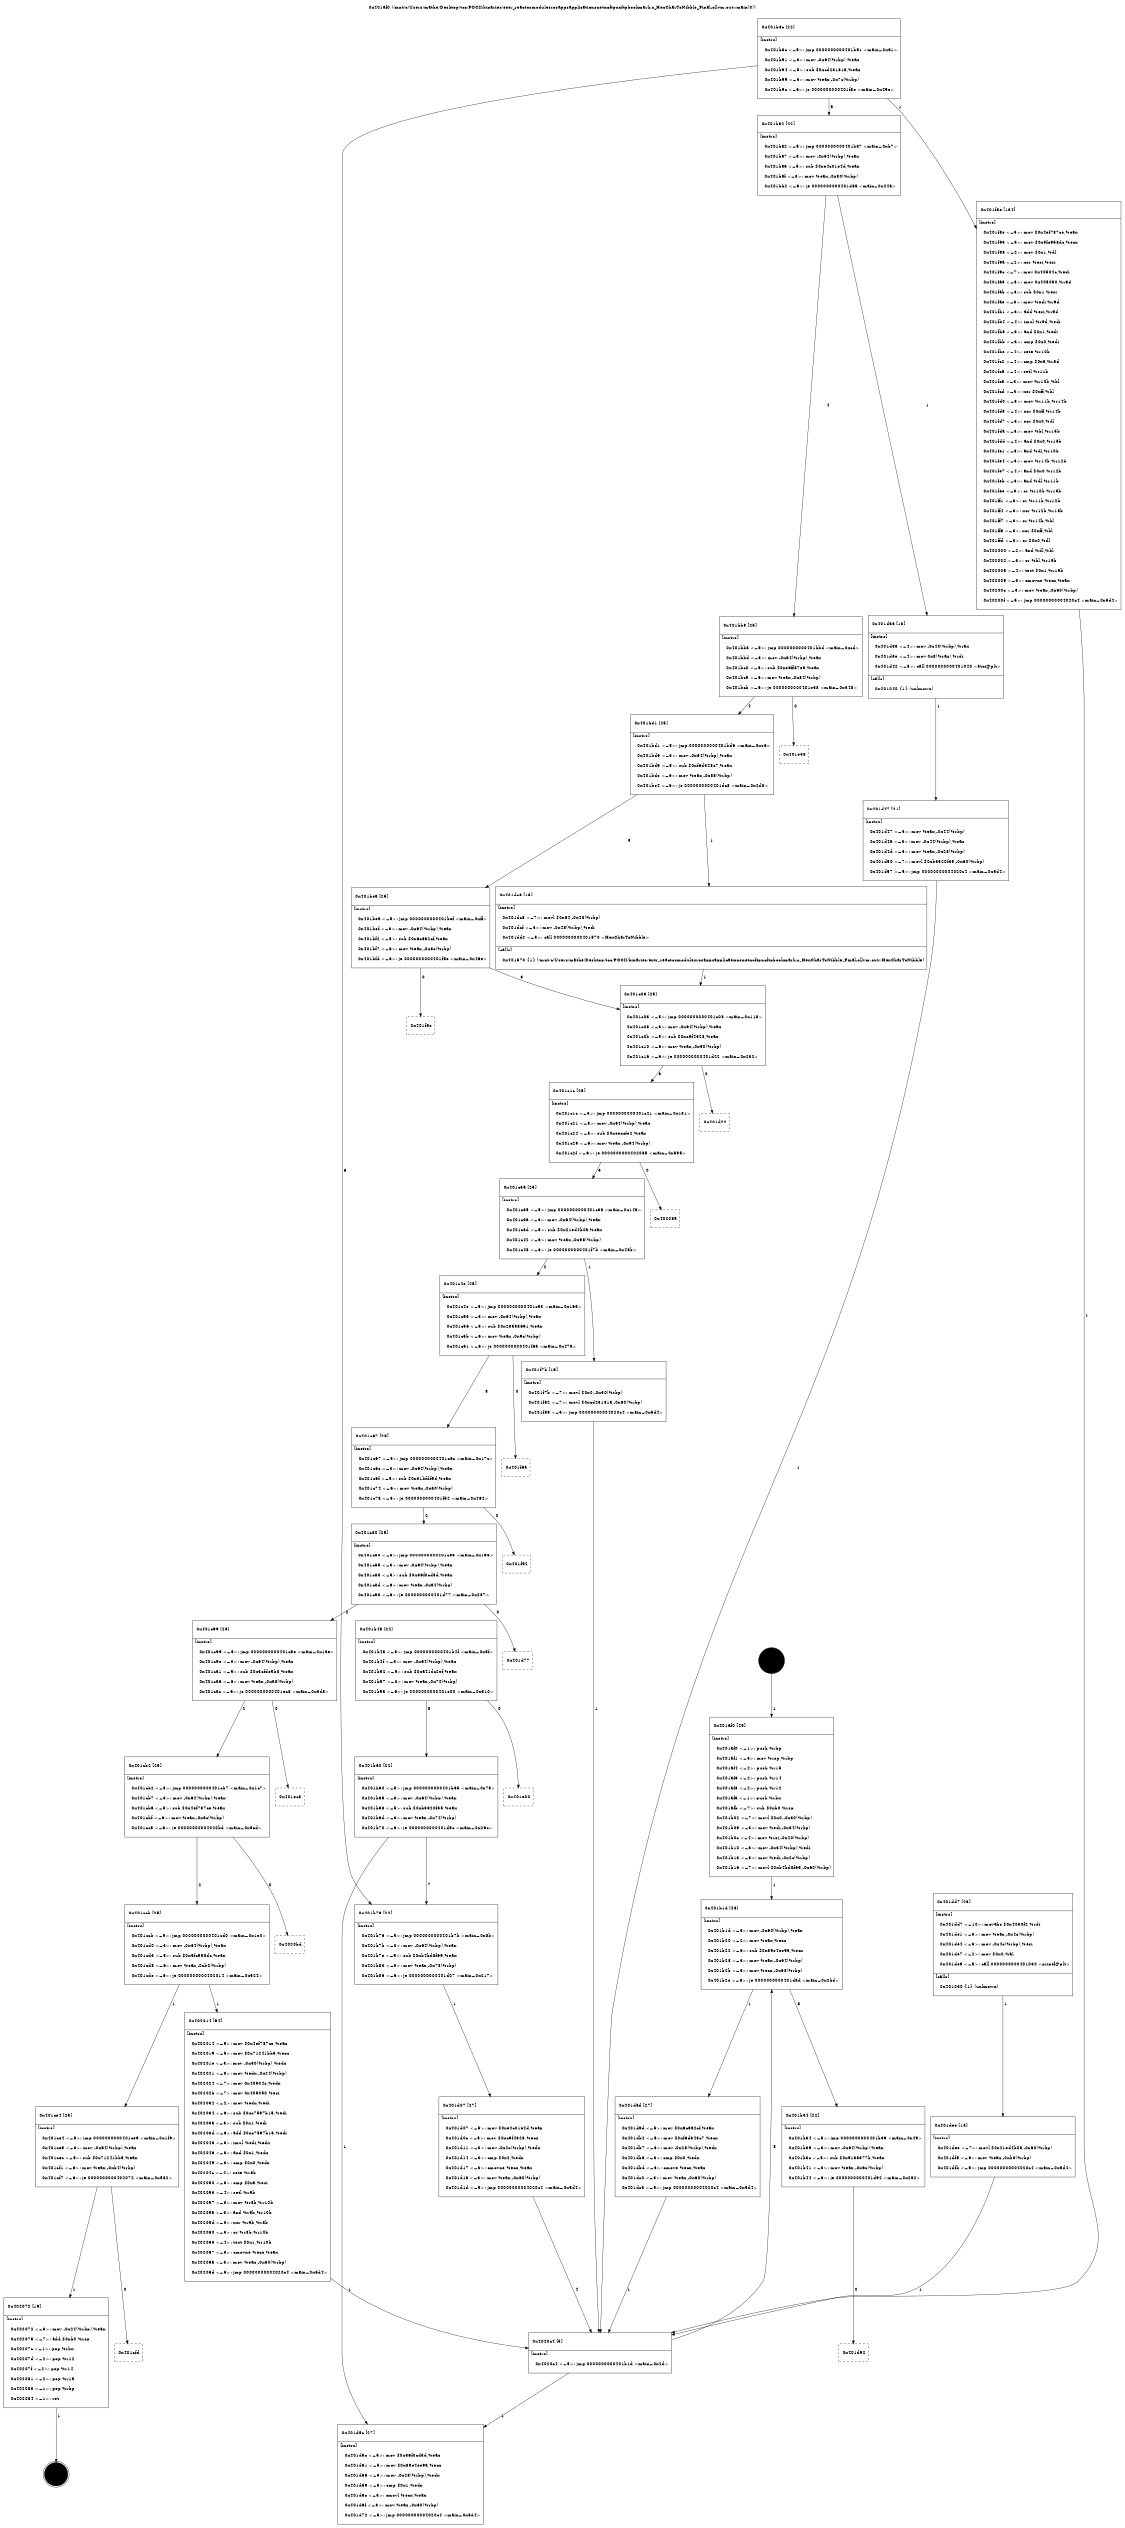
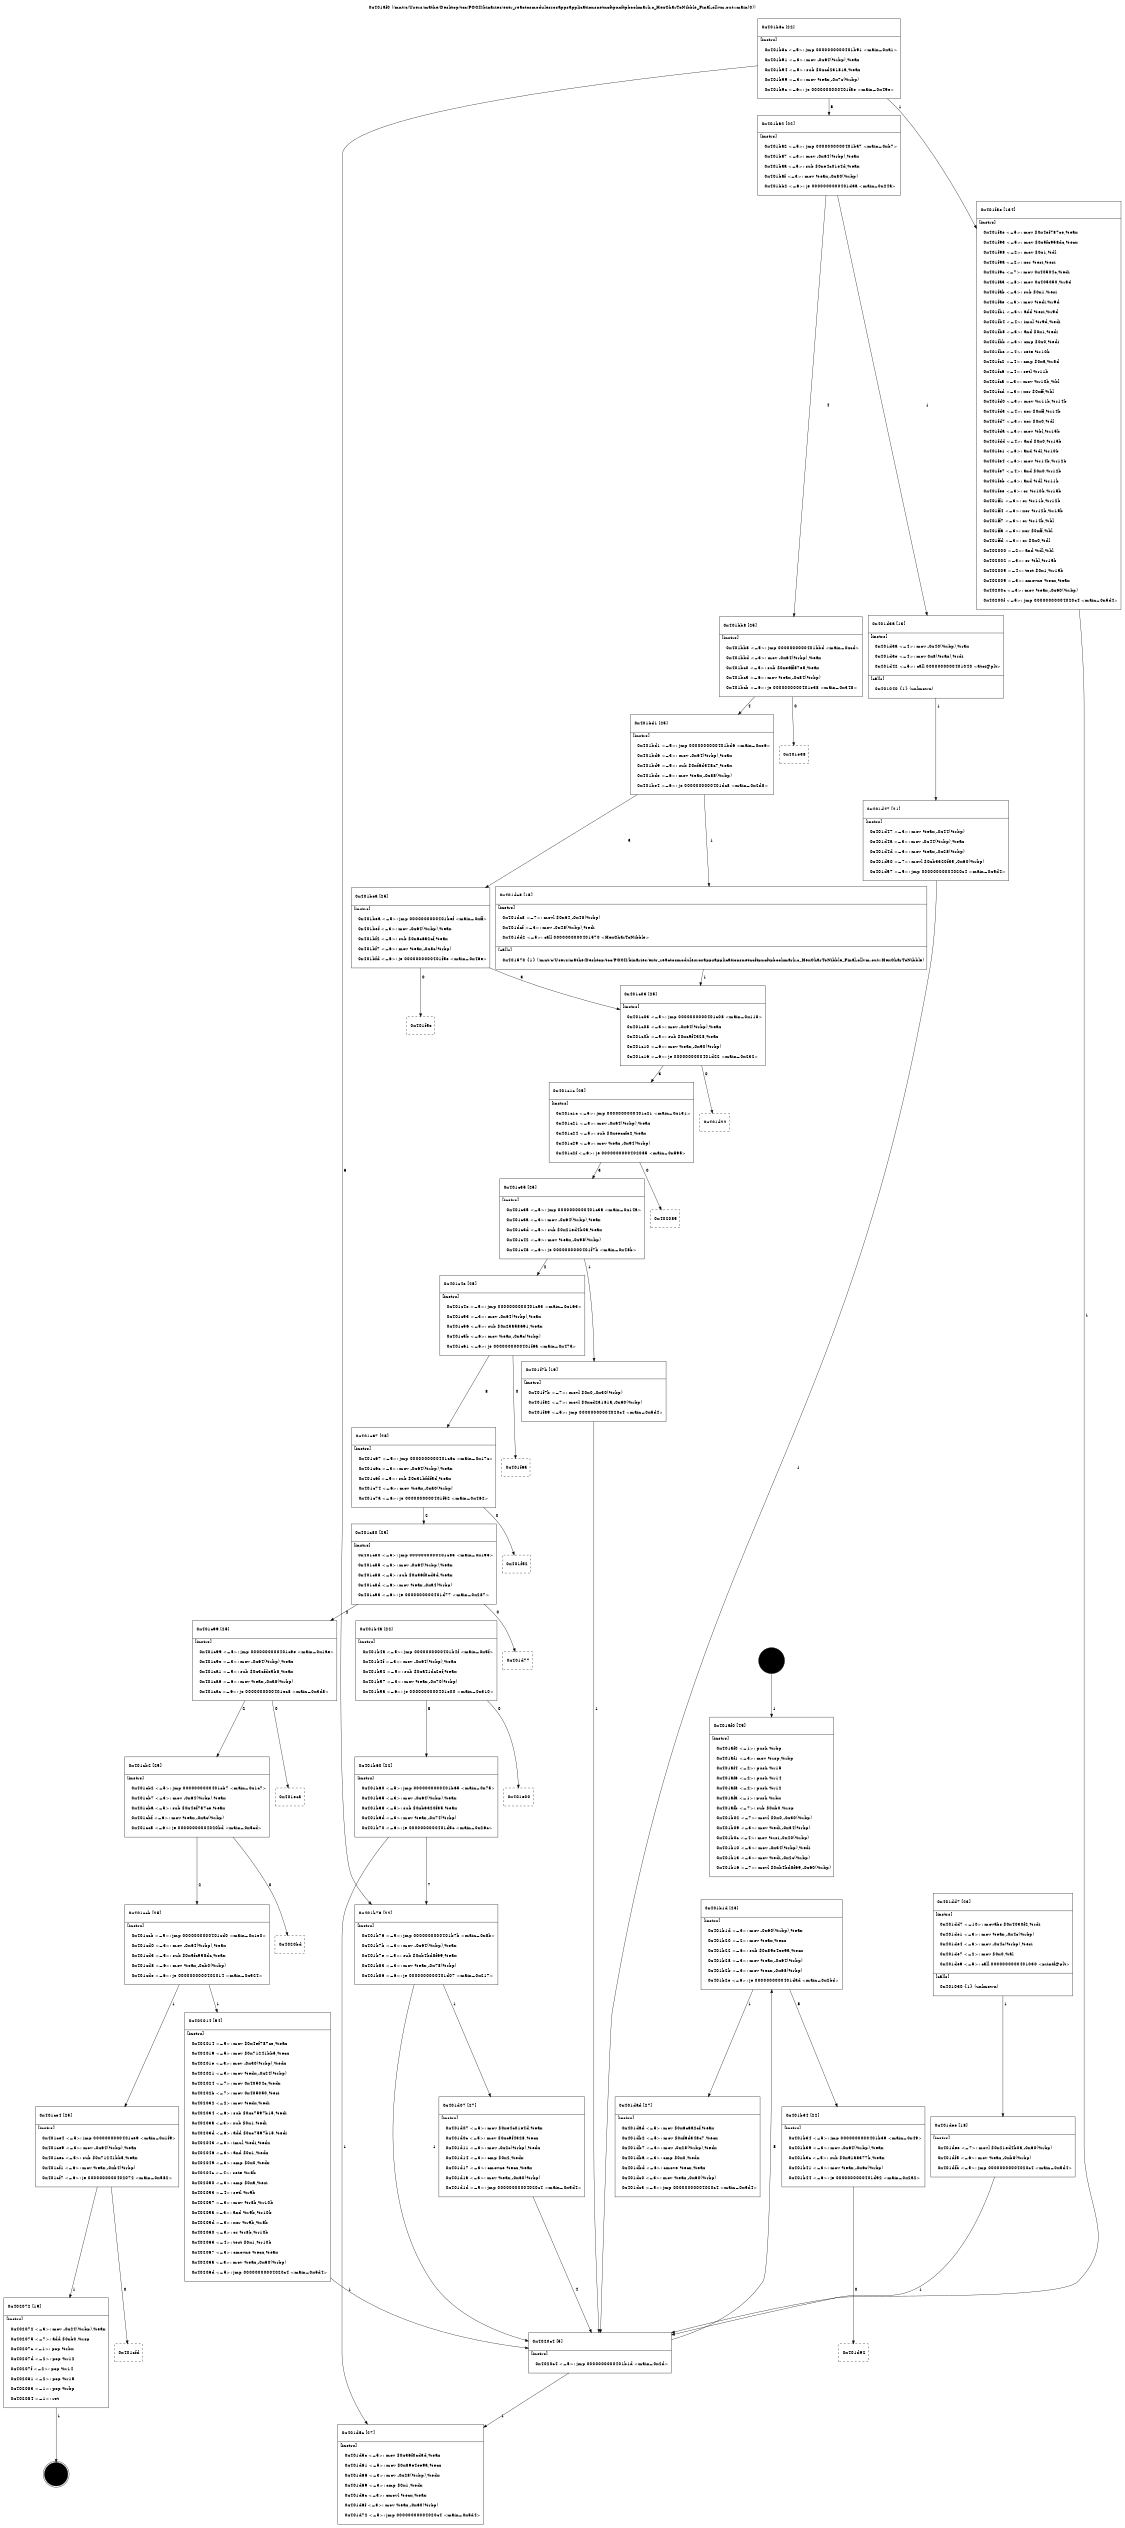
(772, 1887) -> none
(638, 2263) -> (398, 2192)
